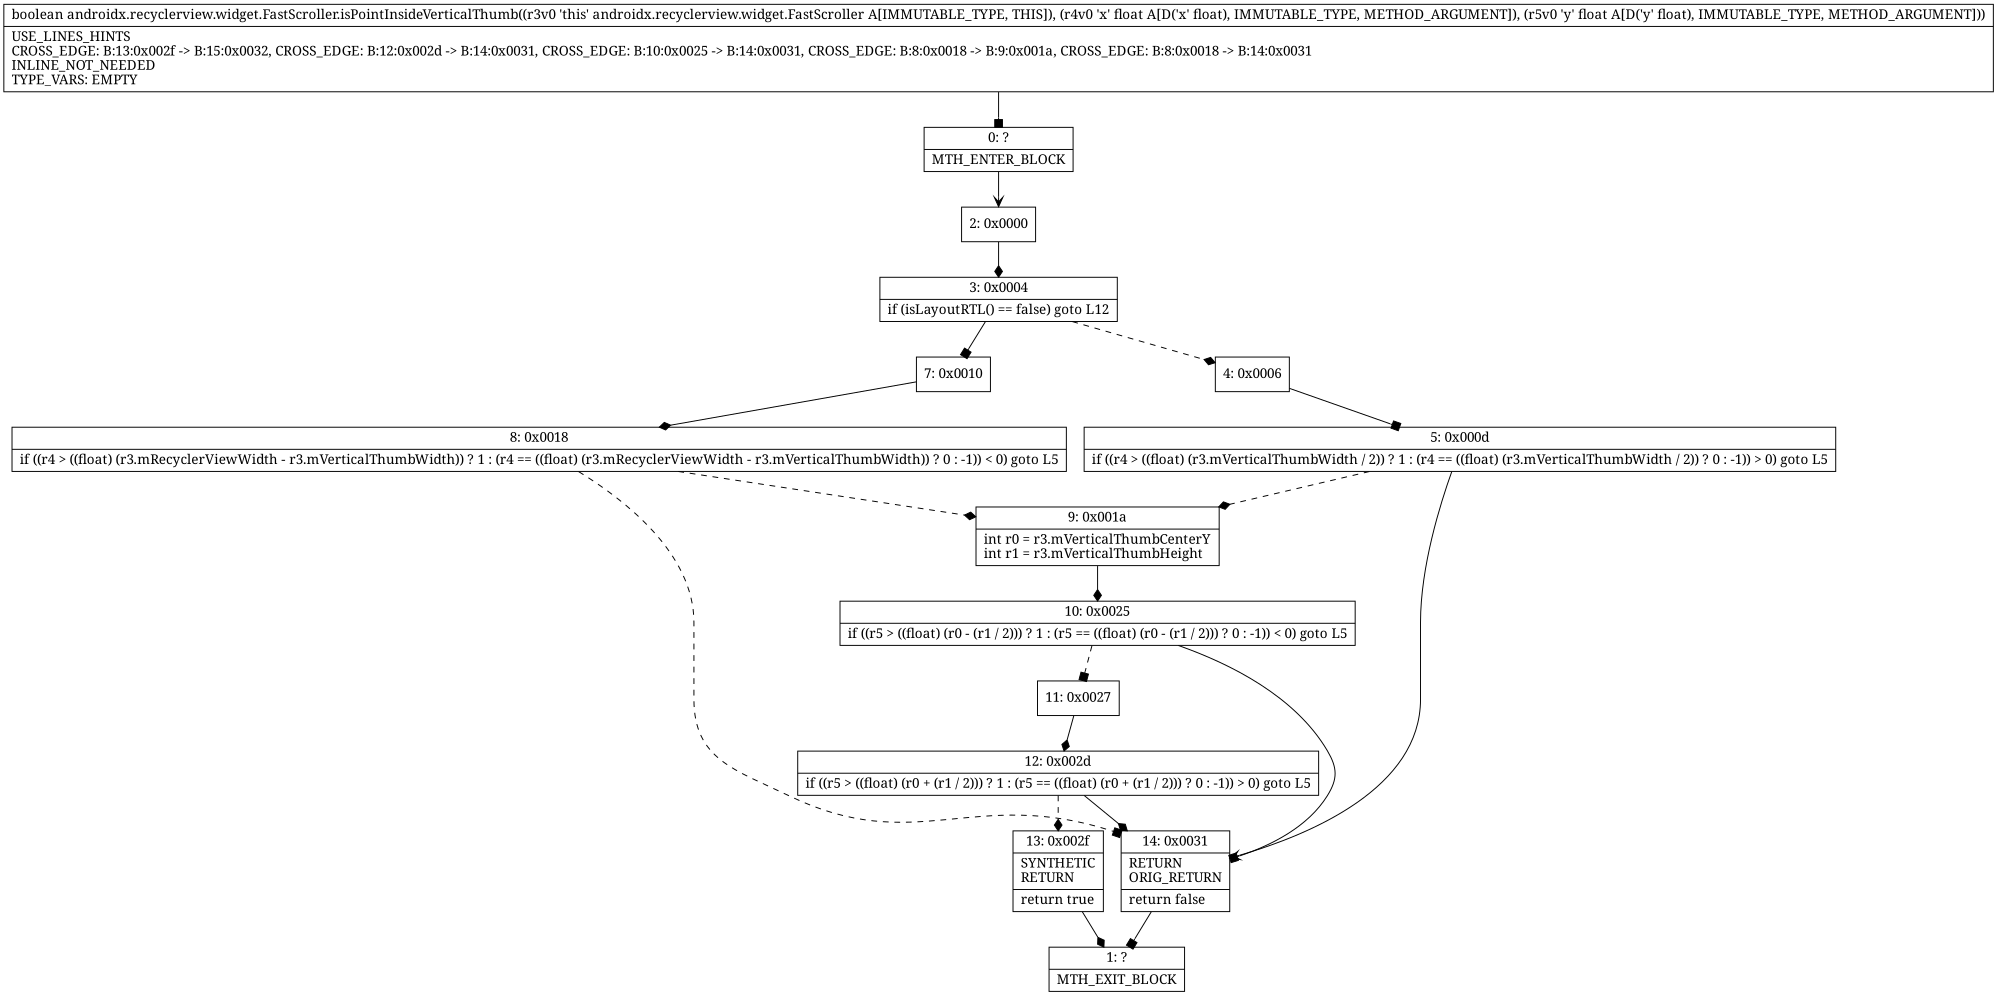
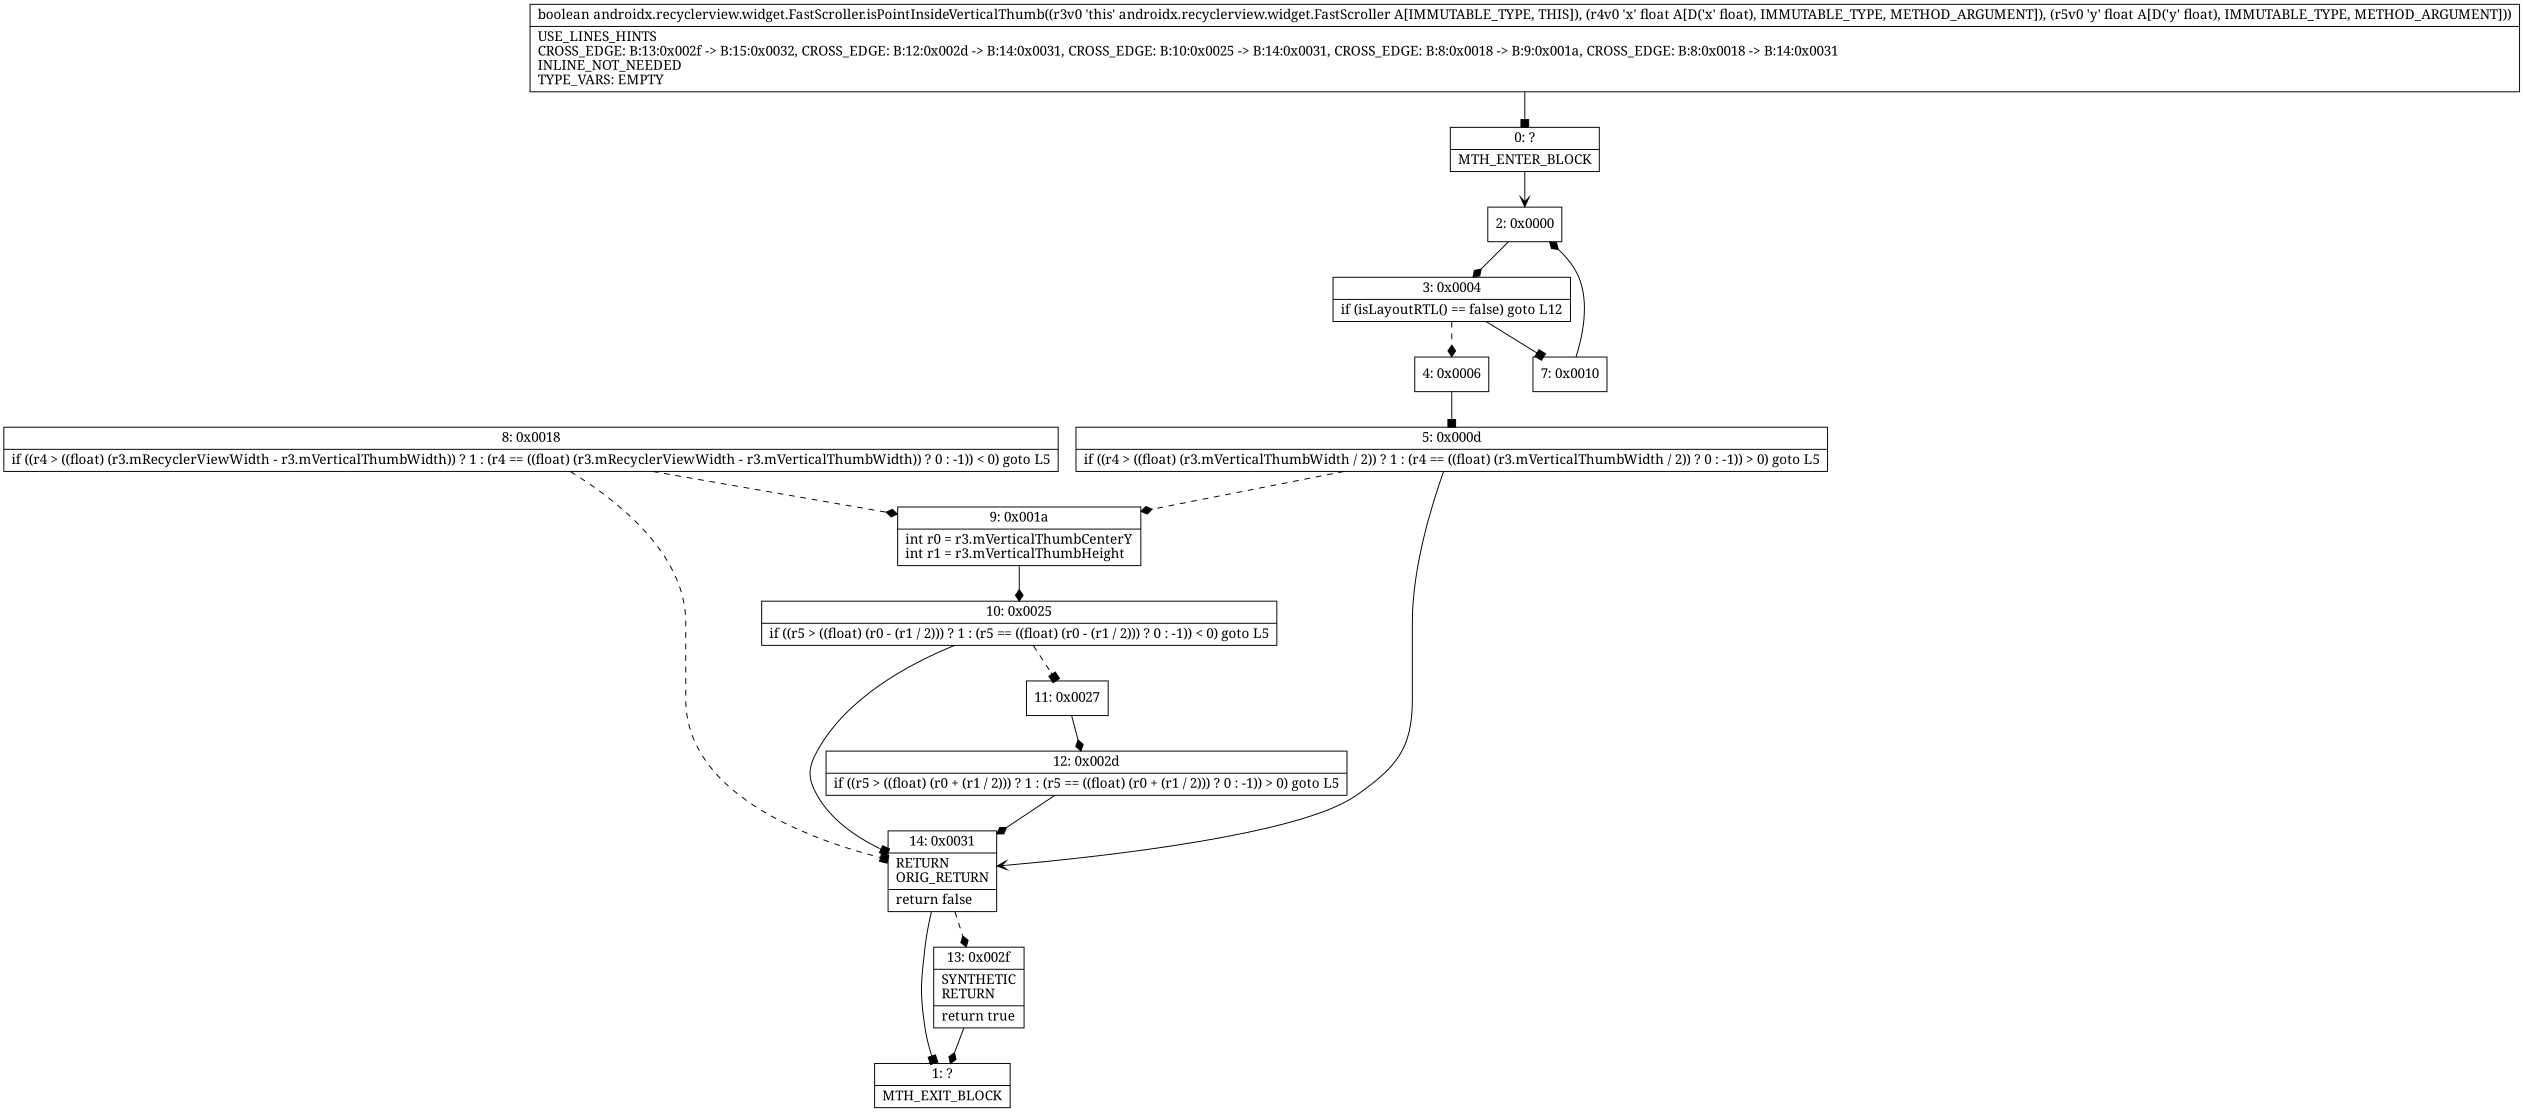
(793, 404) -> (1584, 300)
(1058, 807) -> (959, 924)
